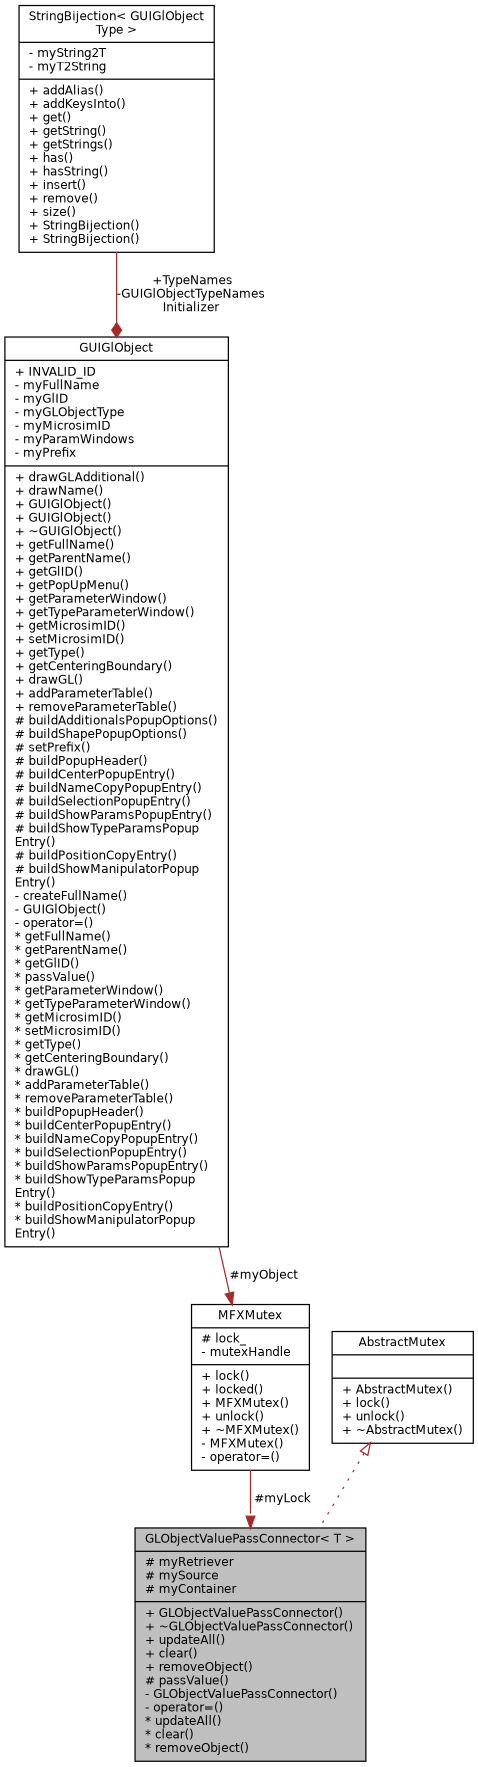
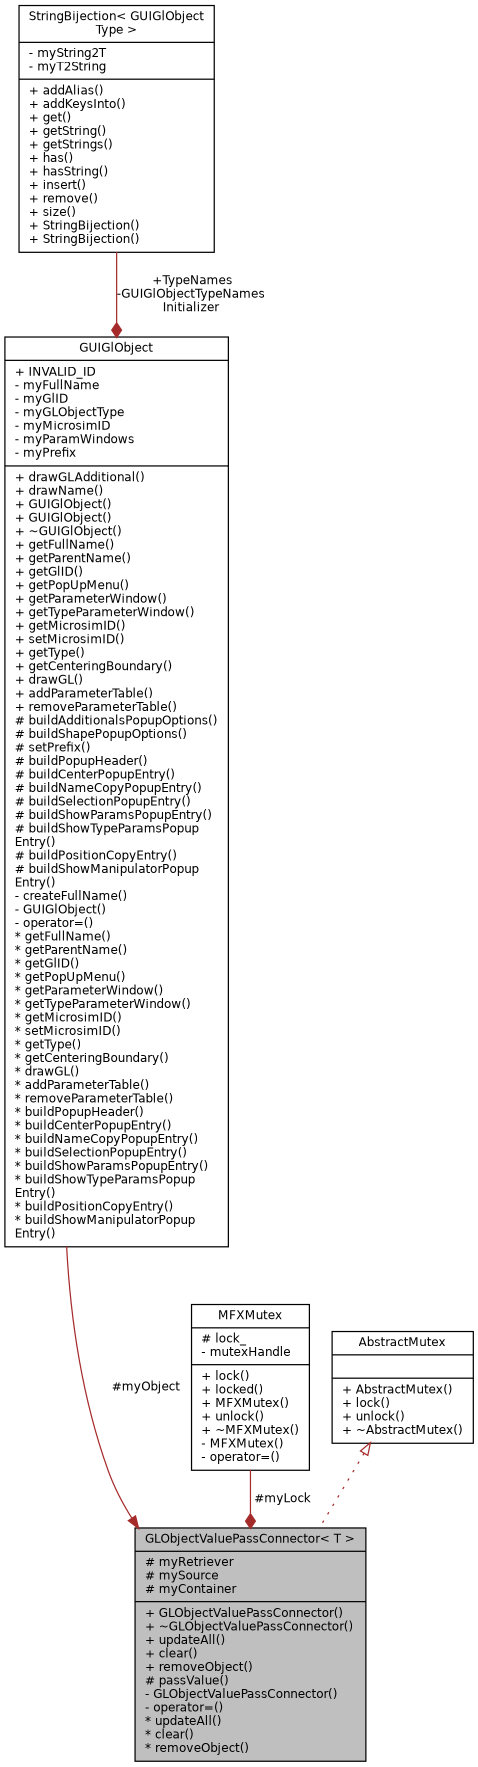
(55, 977) -> (71, 977)
(224, 1270) -> (84, 1386)
(250, 1492) -> (250, 1492)
